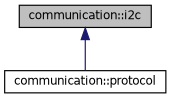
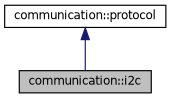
(85, 55) -> (85, 55)
